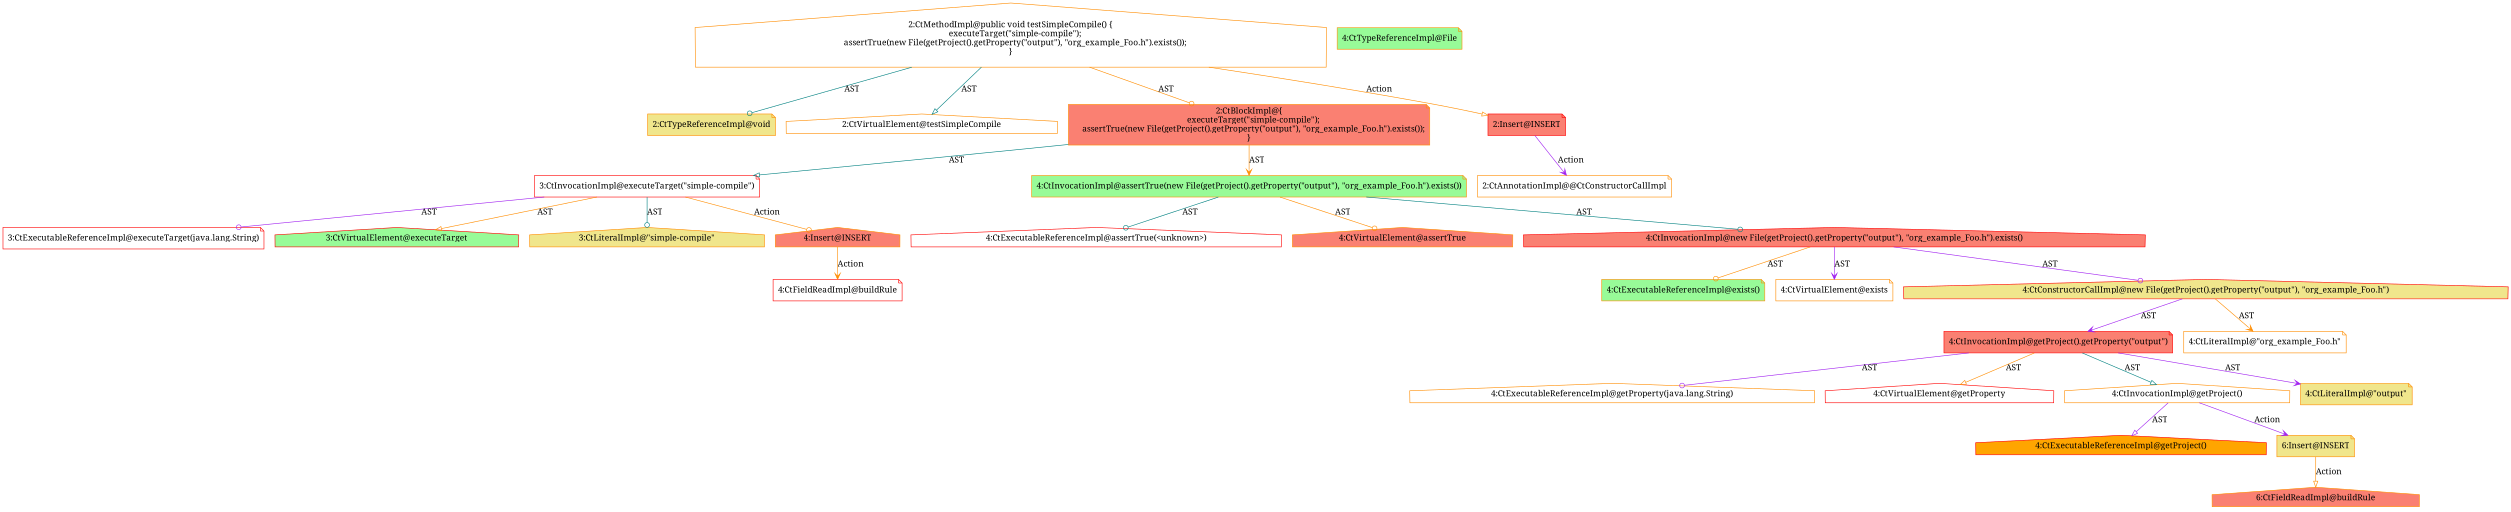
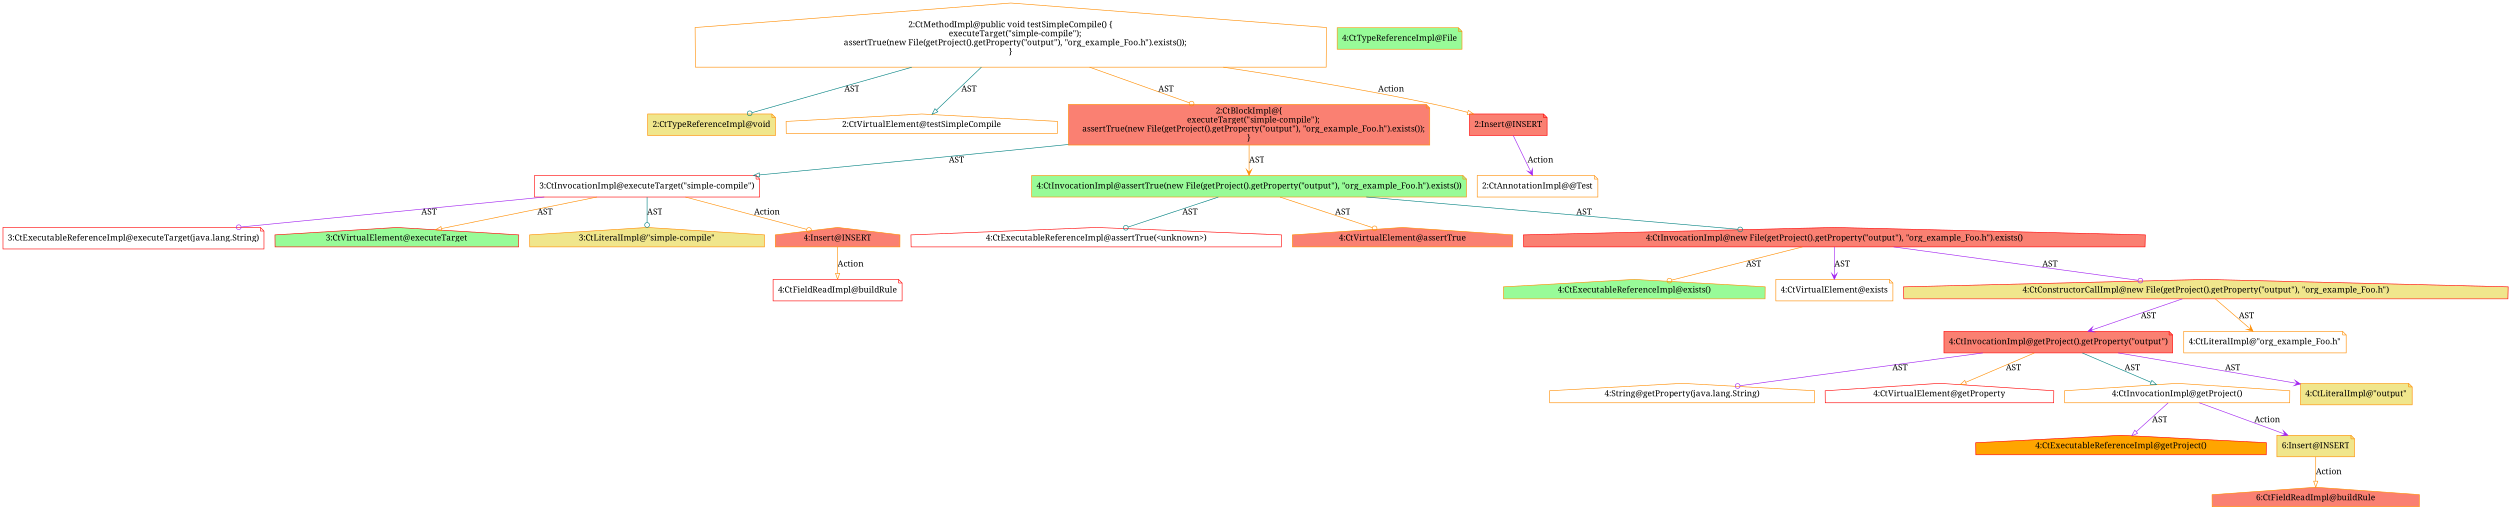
(1575, 186) -> (1538, 186)
(838, 260) -> (838, 260)
(1683, 290) -> (1634, 290)
(1612, 394) -> (1682, 394)
